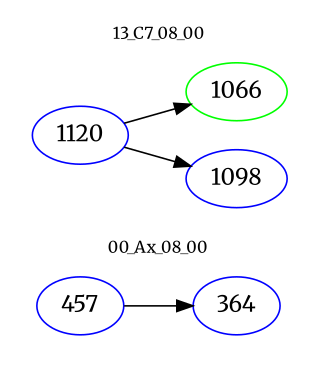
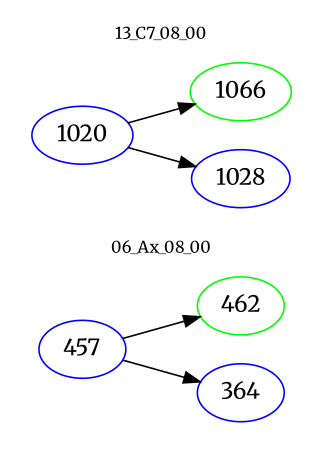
(80, 135) -> (82, 135)
(237, 179) -> (241, 179)
(158, 249) -> (162, 249)
none -> (241, 306)
